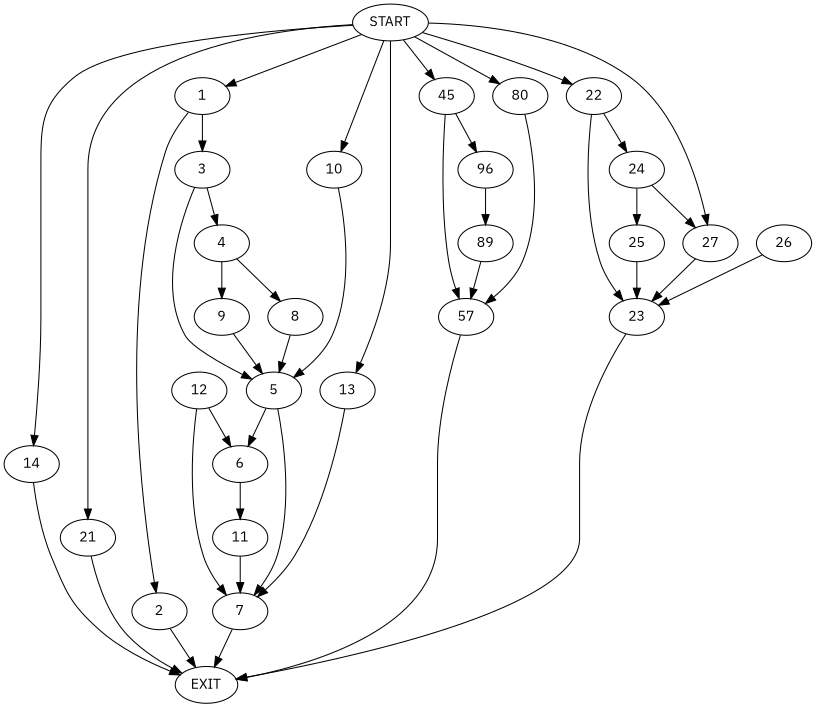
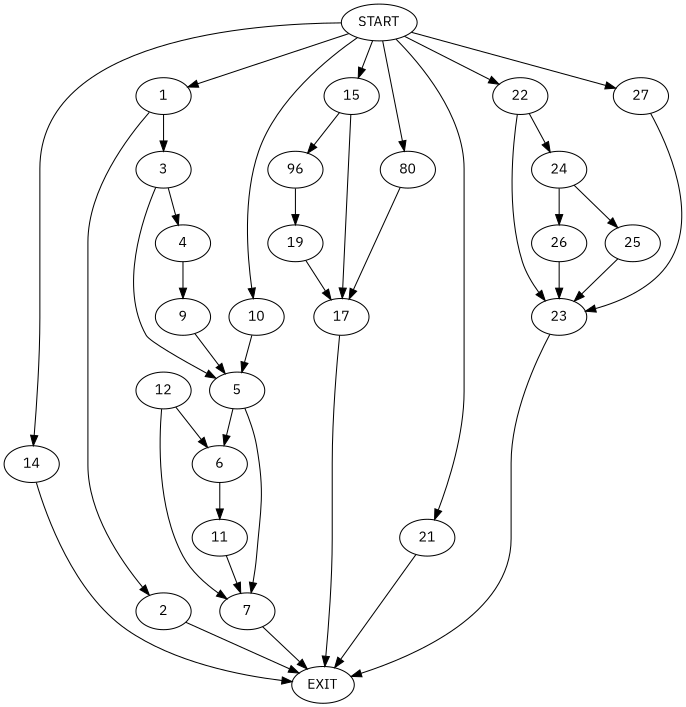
(447, 96) -> (352, 96)
(670, 203) -> (559, 201)
(486, 243) -> (295, 243)
(295, 317) -> none
(466, 317) -> (341, 317)
(348, 390) -> none
